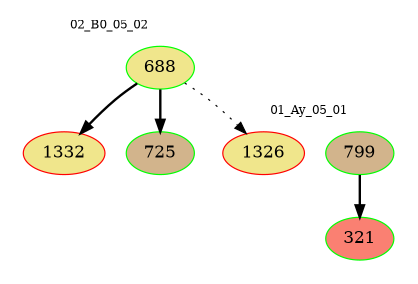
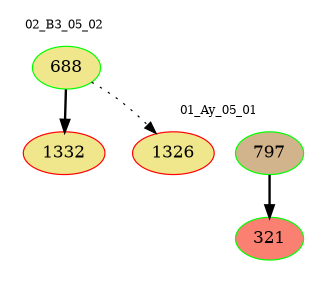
(109, 26) -> (64, 26)
(160, 153) -> none
(360, 153) -> (270, 153)
